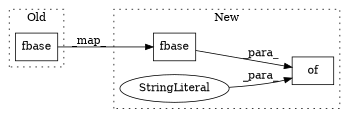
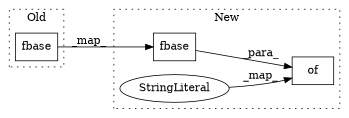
(261, 76) -> (261, 76)
